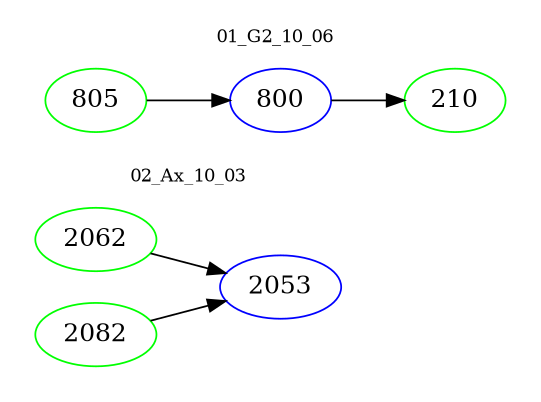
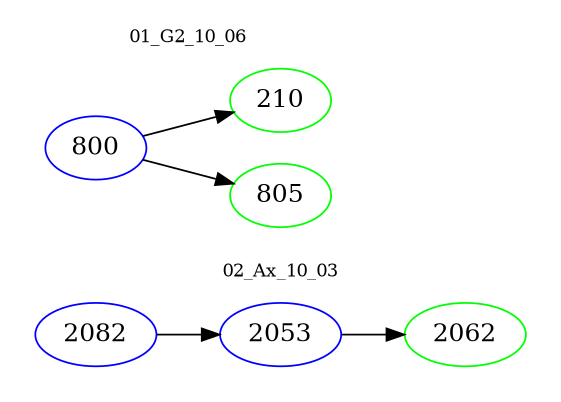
(179, 100) -> (179, 169)
(179, 261) -> (364, 335)
(96, 335) -> (96, 335)
